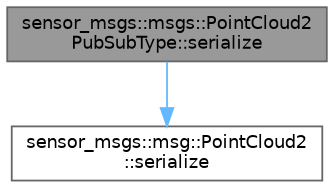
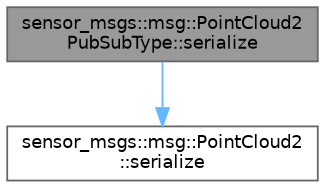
(167, 34) -> (162, 34)
